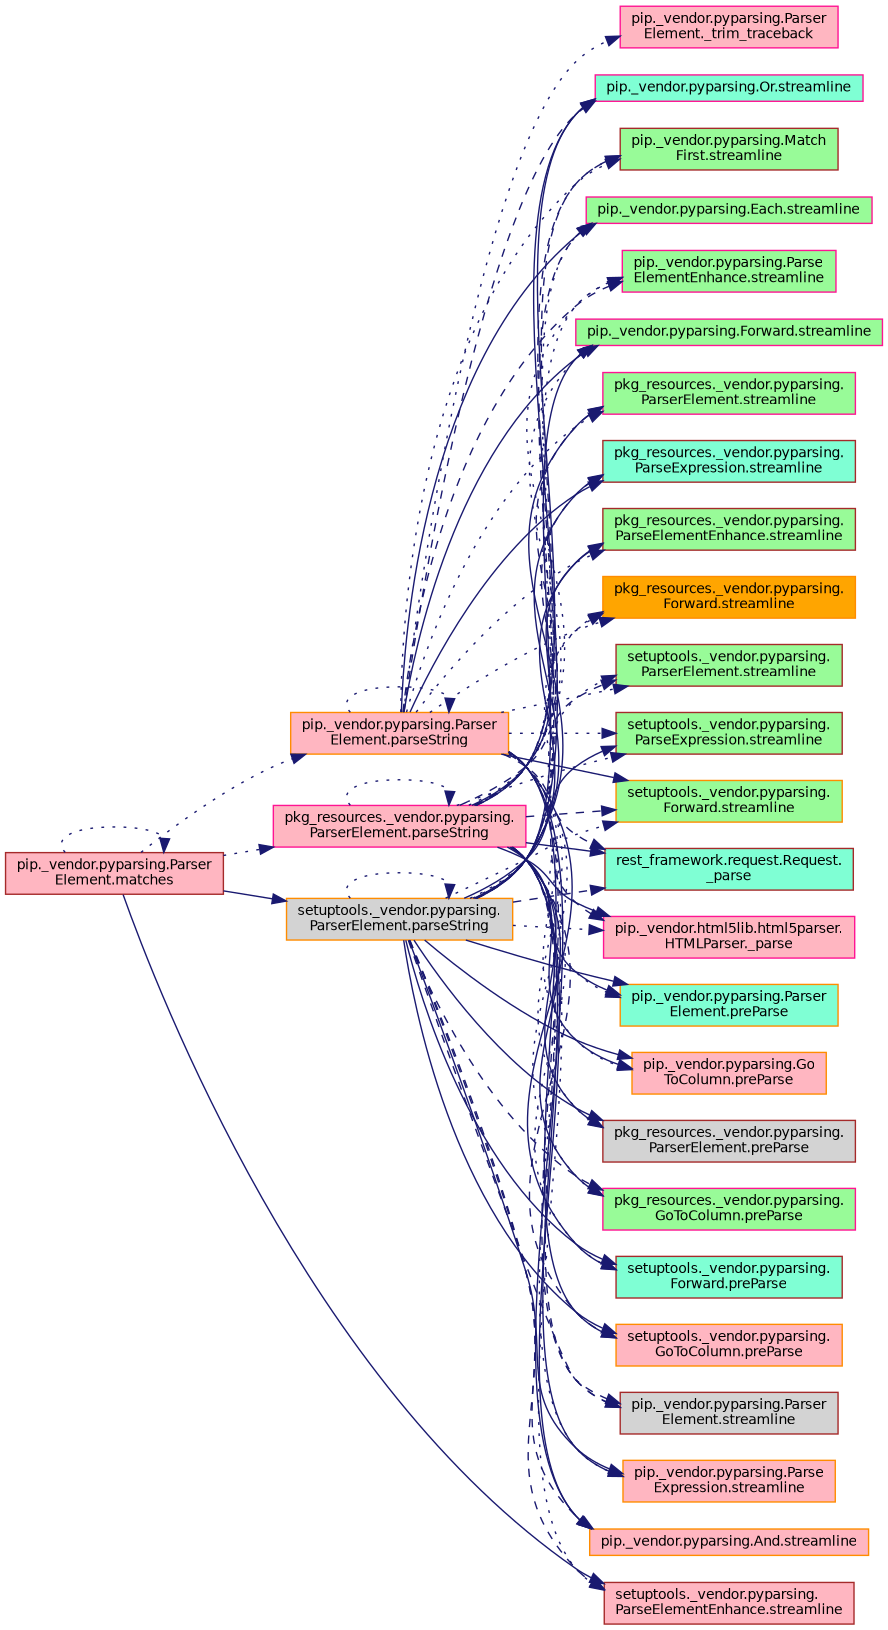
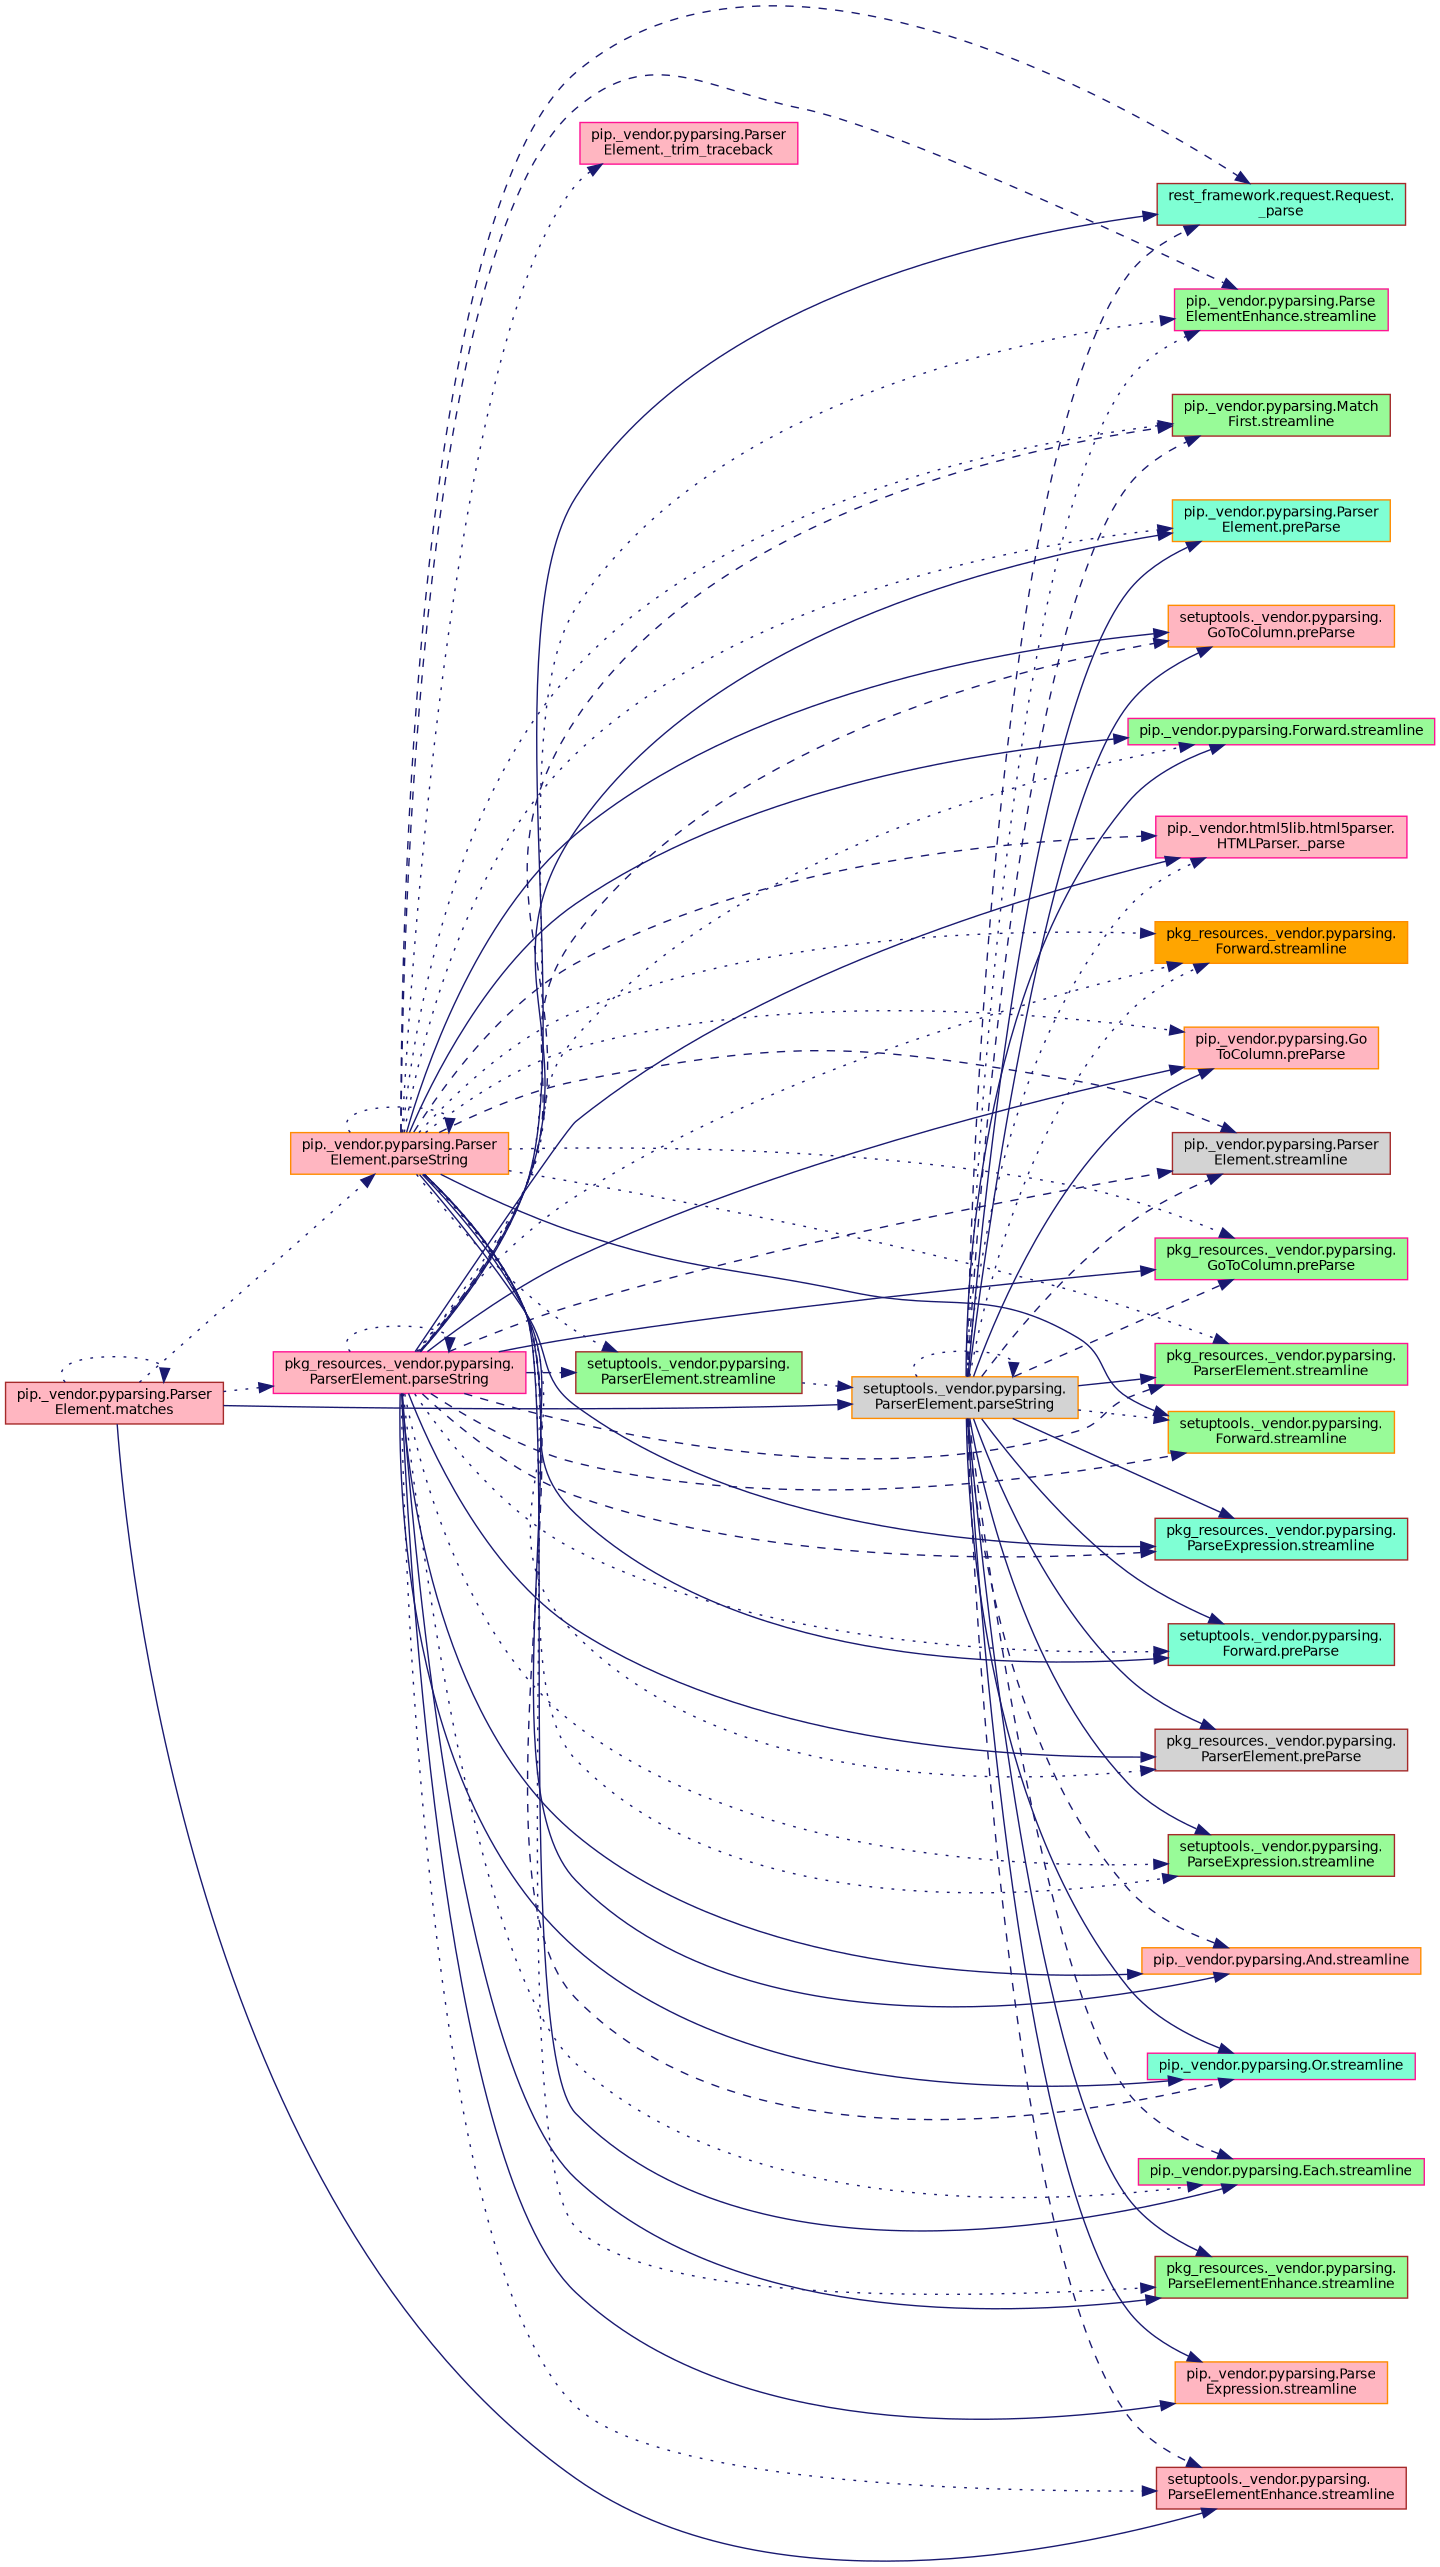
(549, 796) -> (820, 1384)
(549, 1117) -> none
